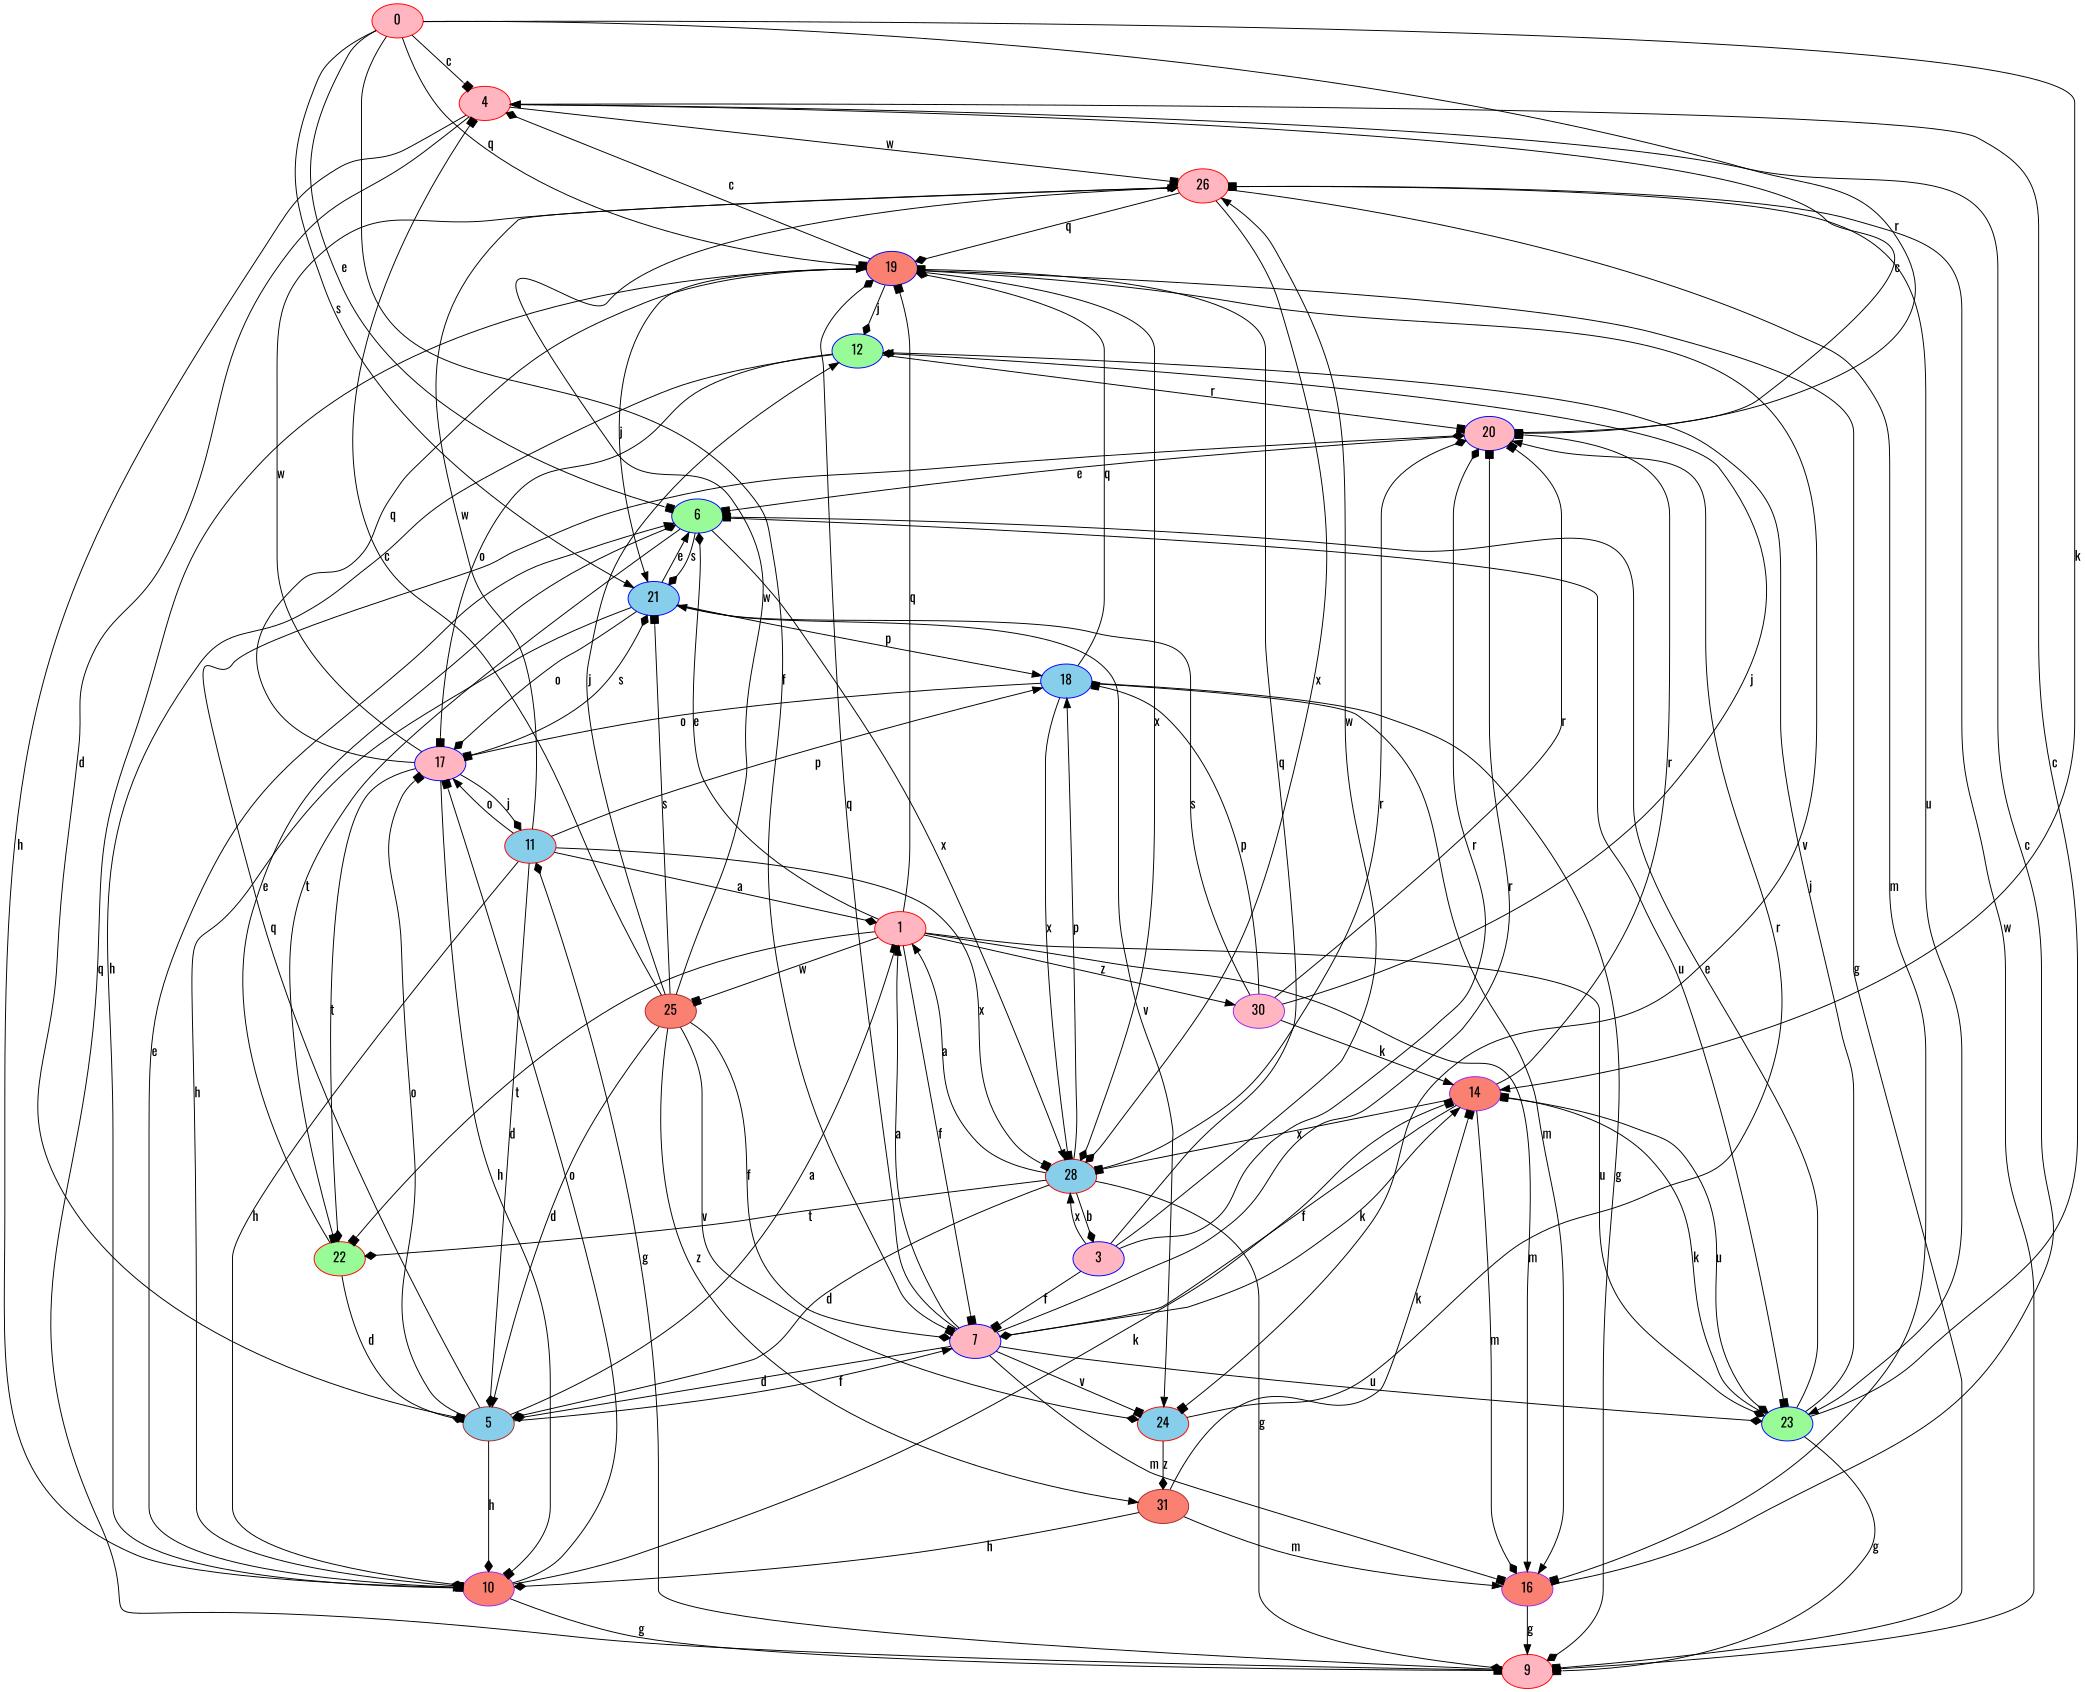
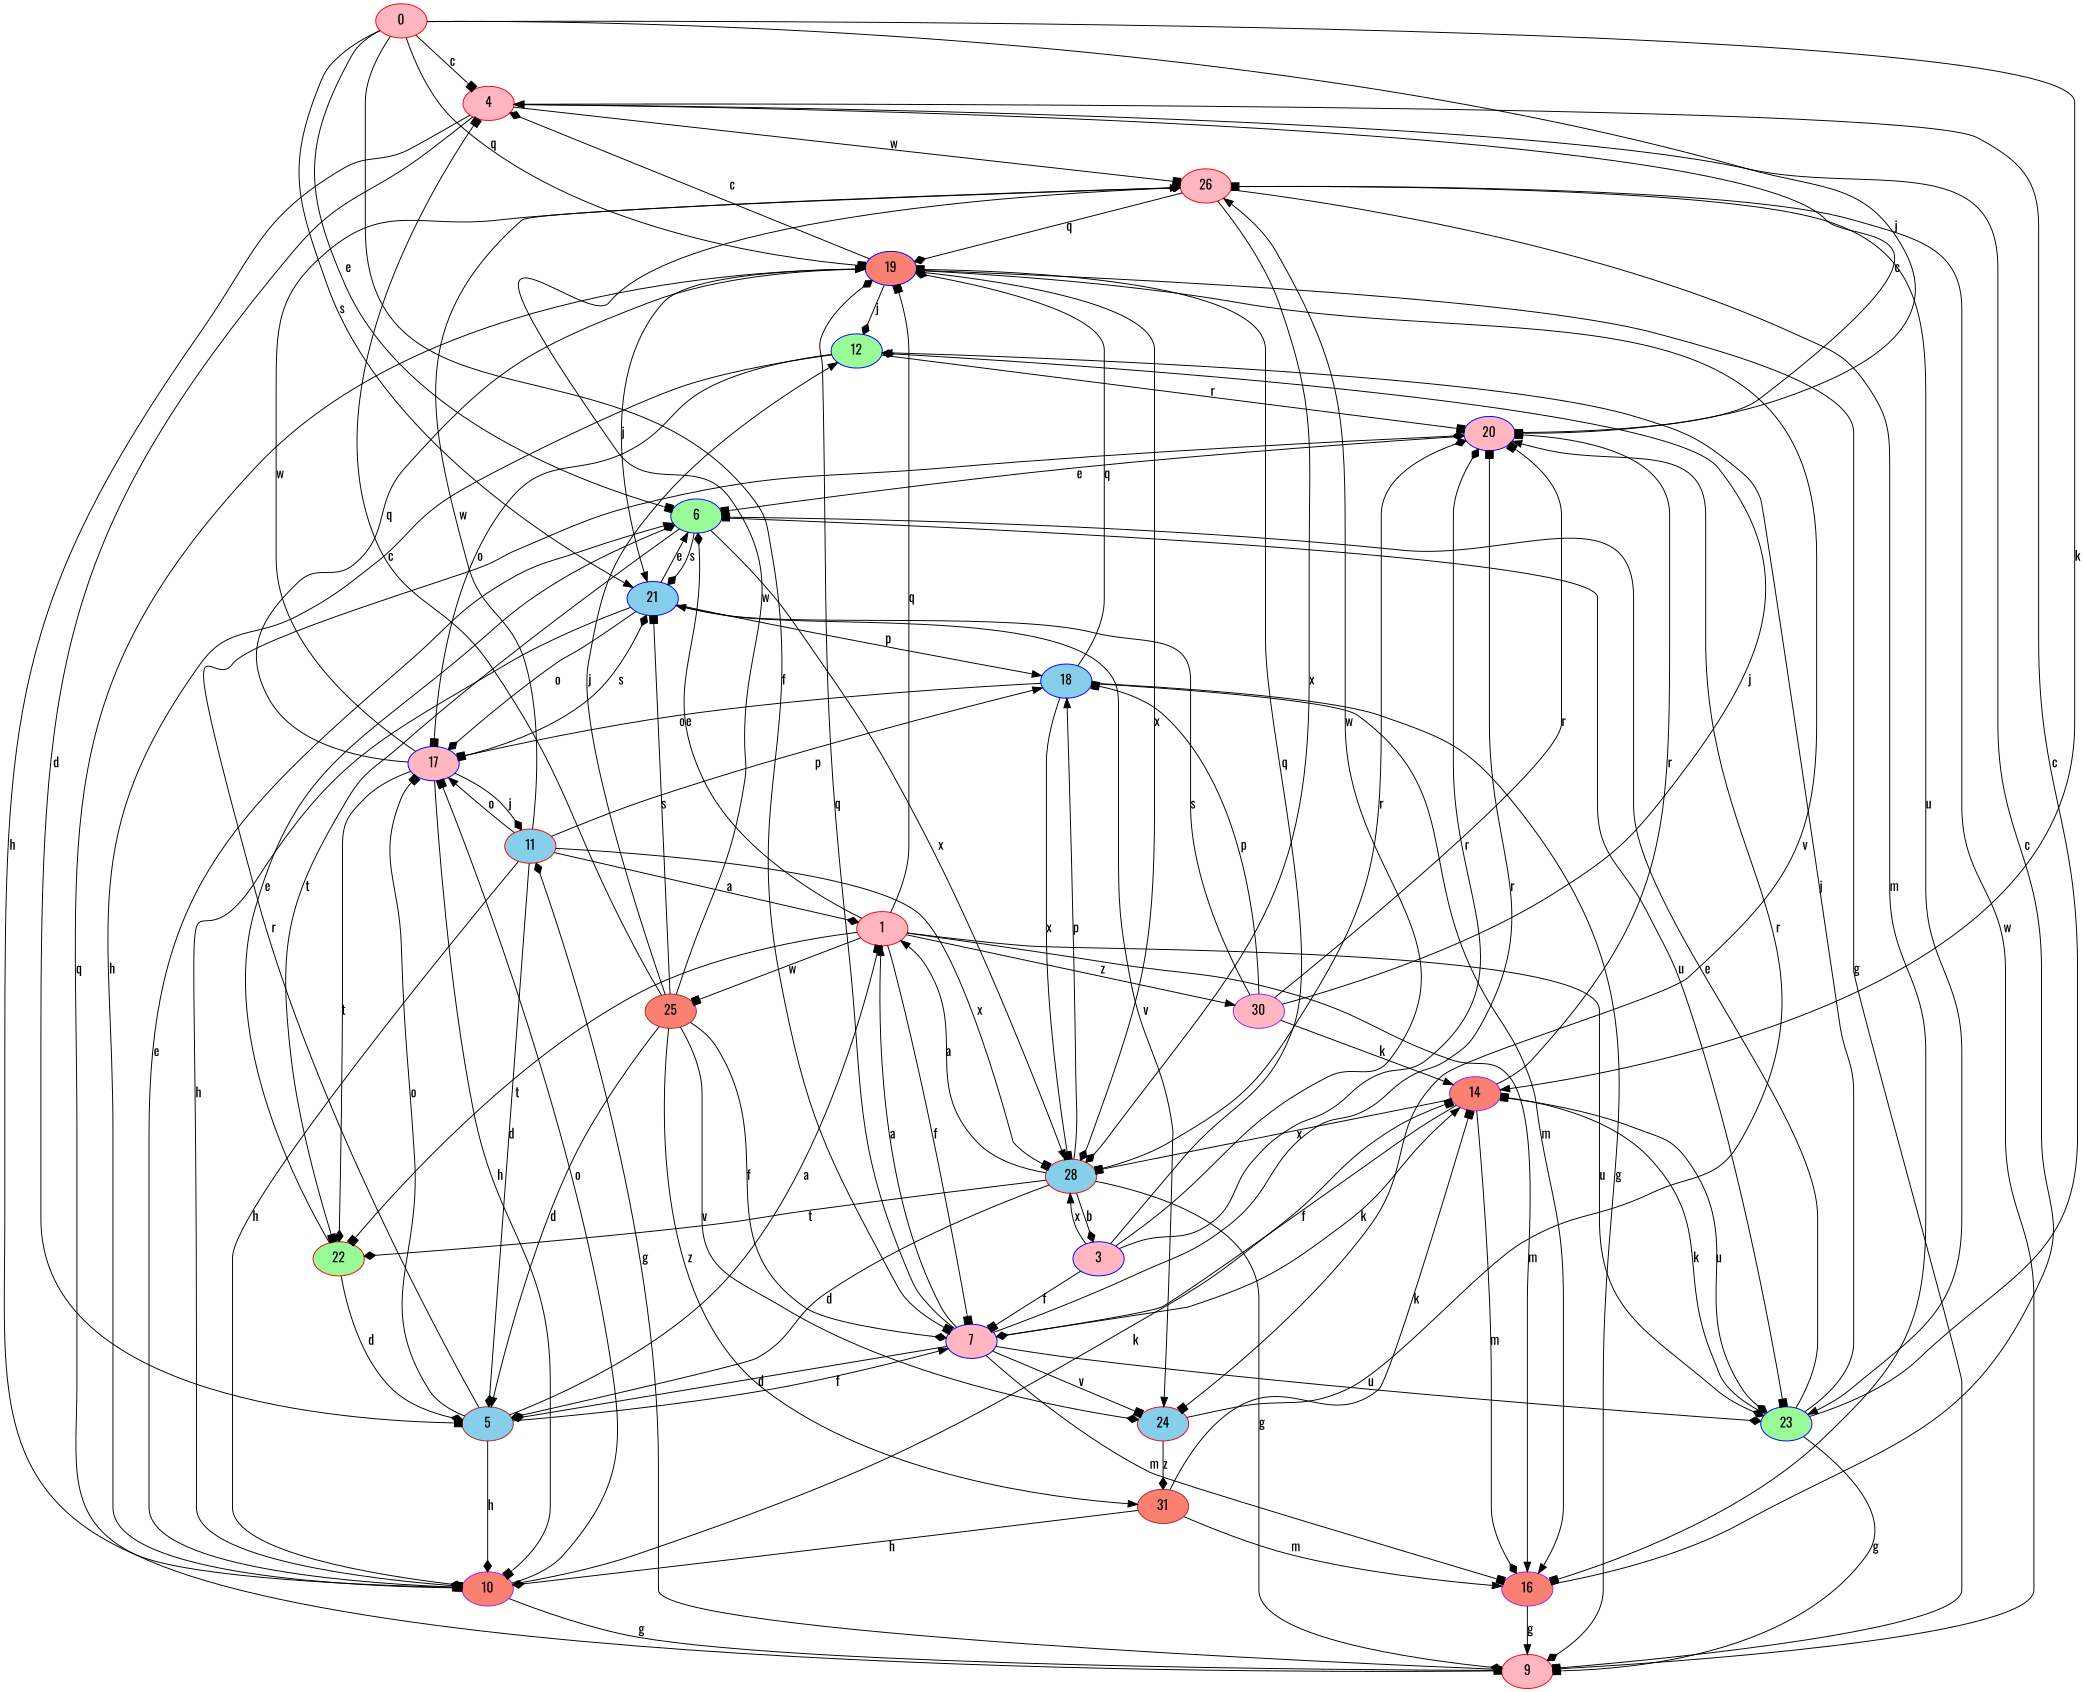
(1897, 227) -> (1896, 227)
(274, 929) -> (274, 929)
